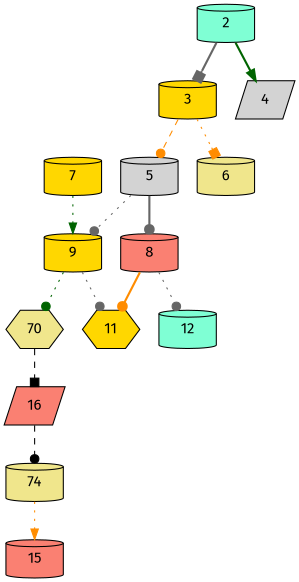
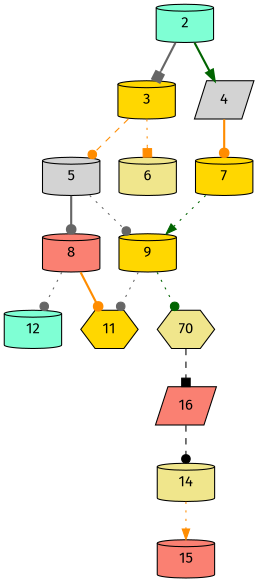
none -> (224, 134)
(35, 482) -> (186, 482)
